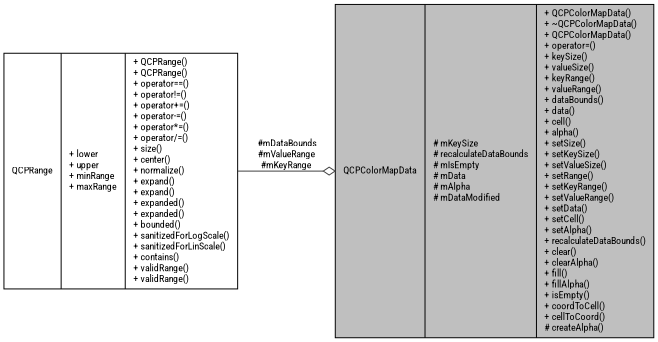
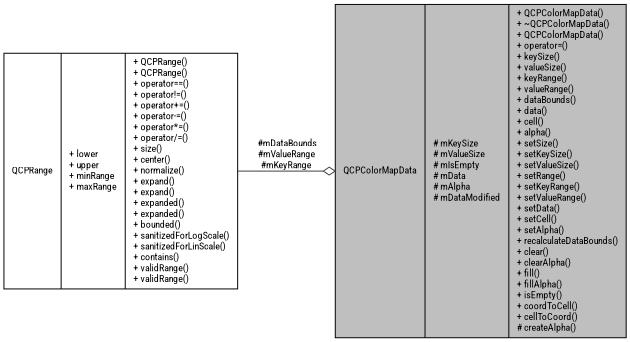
(481, 154) -> (459, 154)
